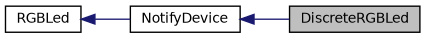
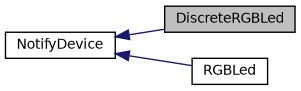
(113, 19) -> (160, 61)
